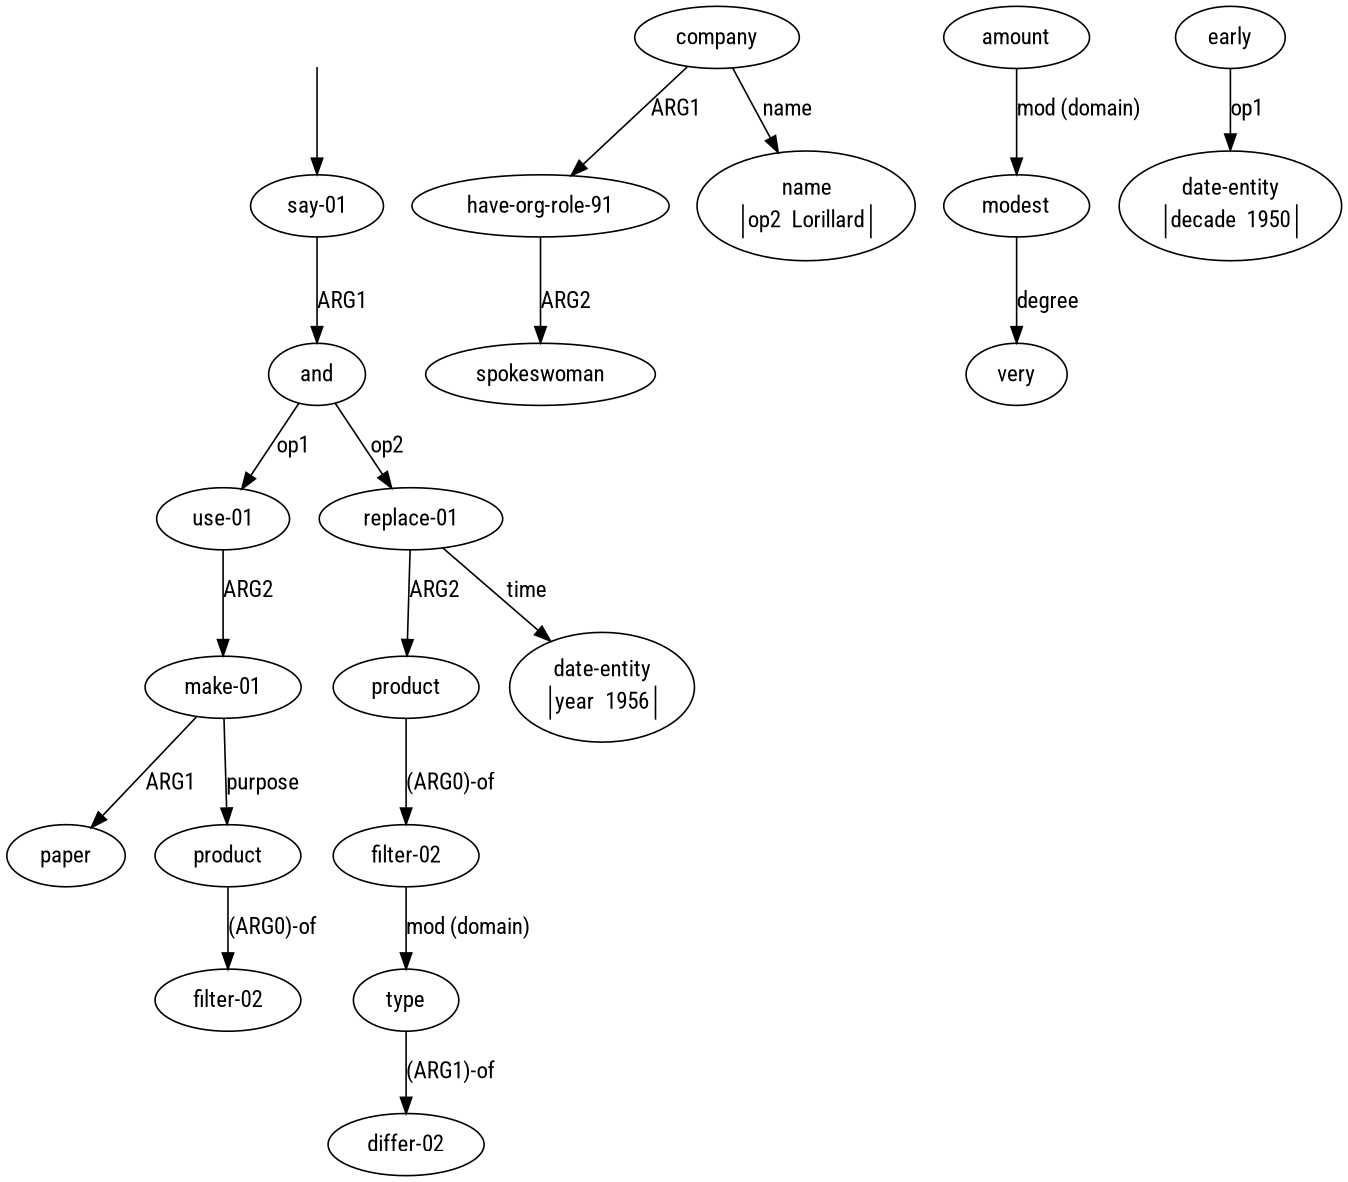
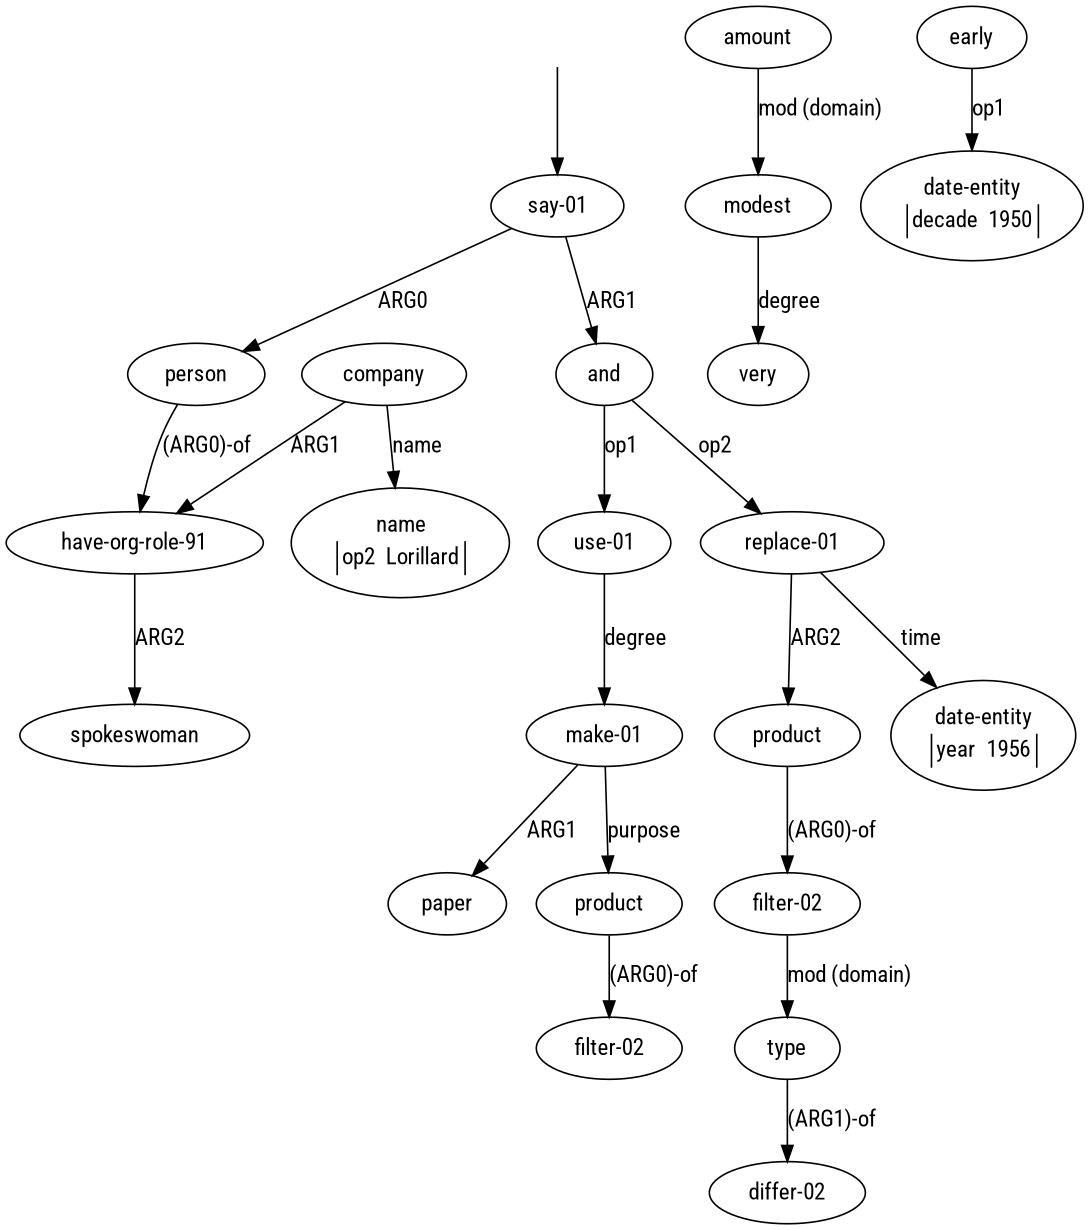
none -> (196, 374)
(248, 591) -> (636, 639)
